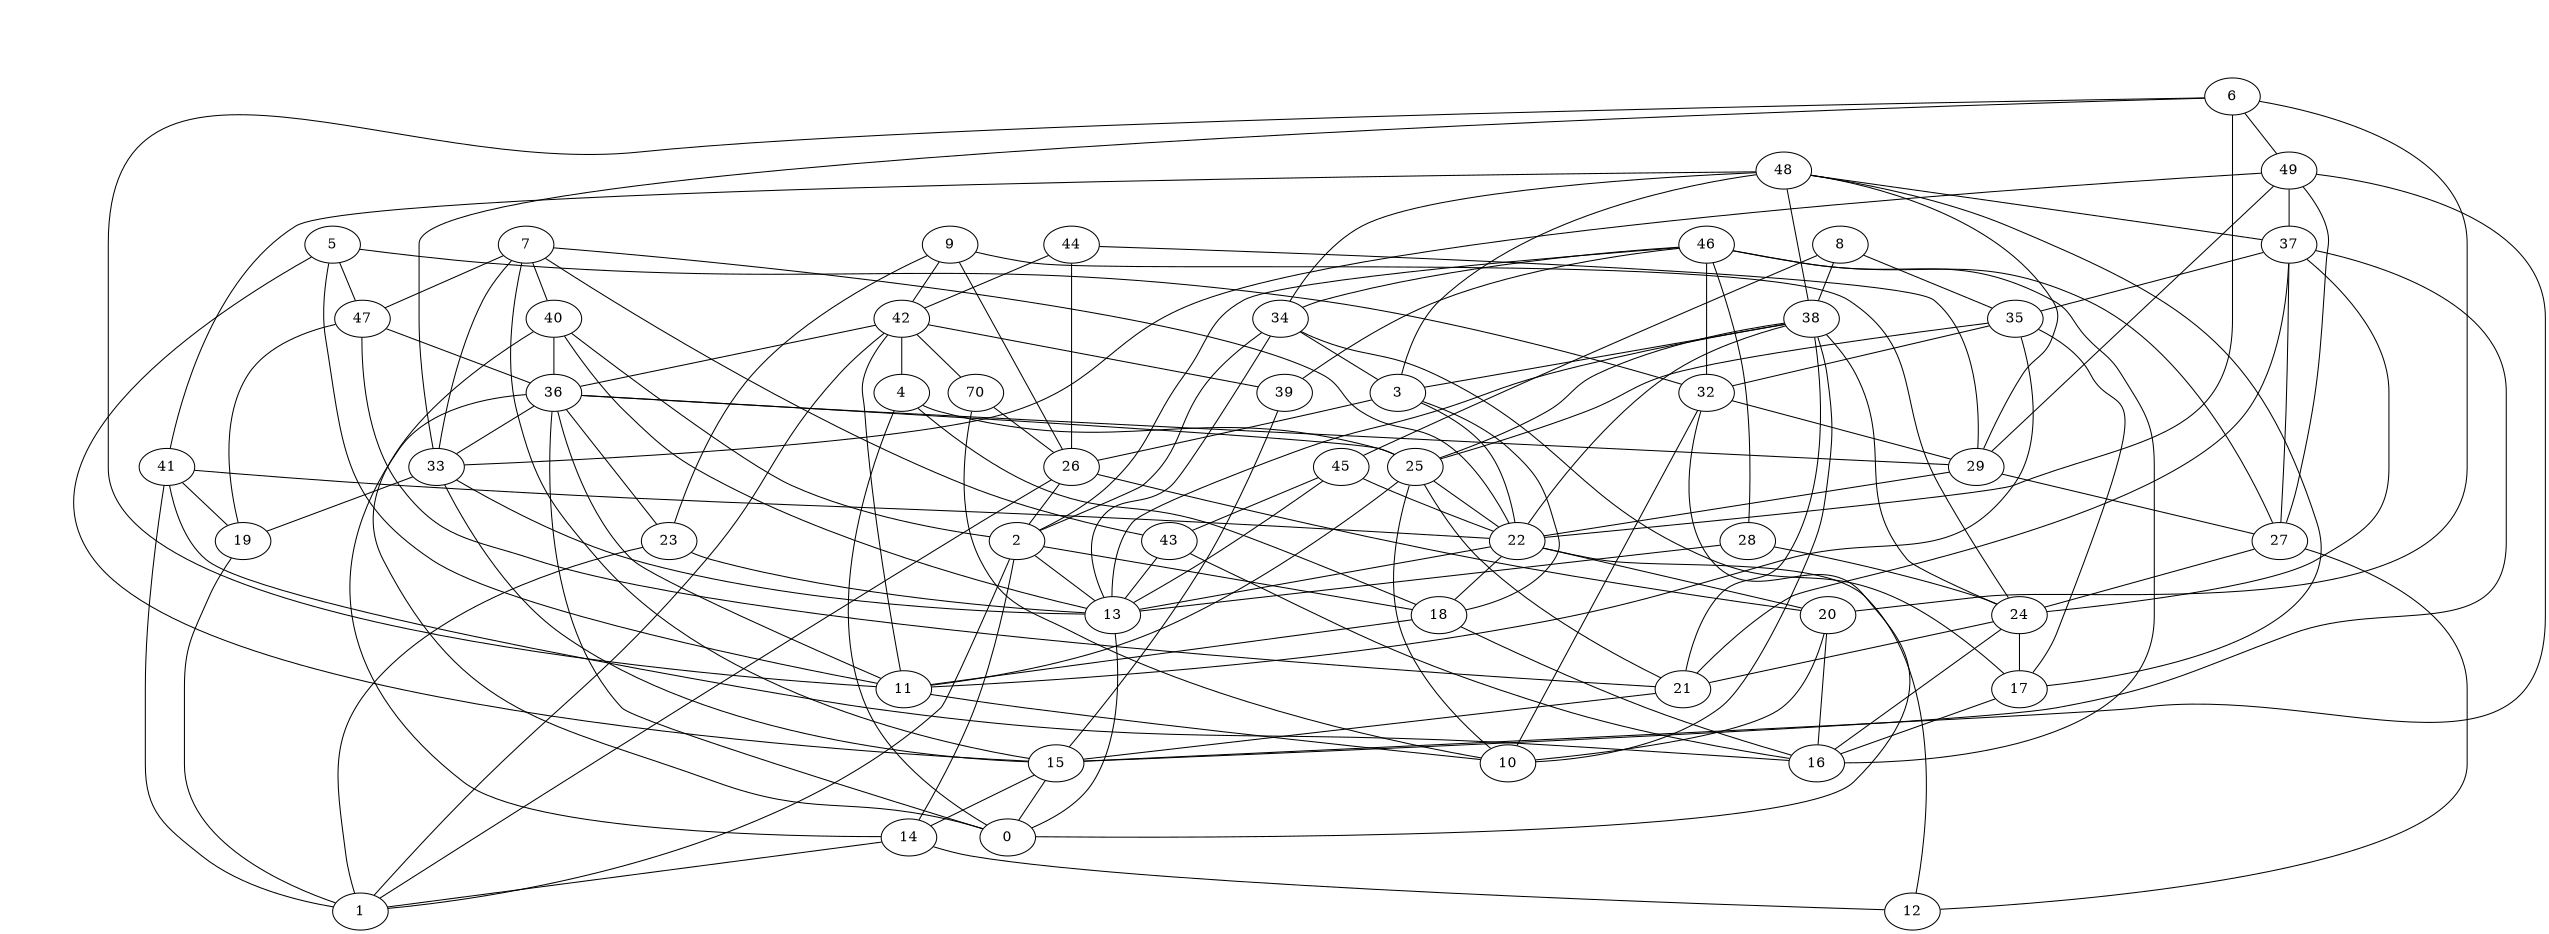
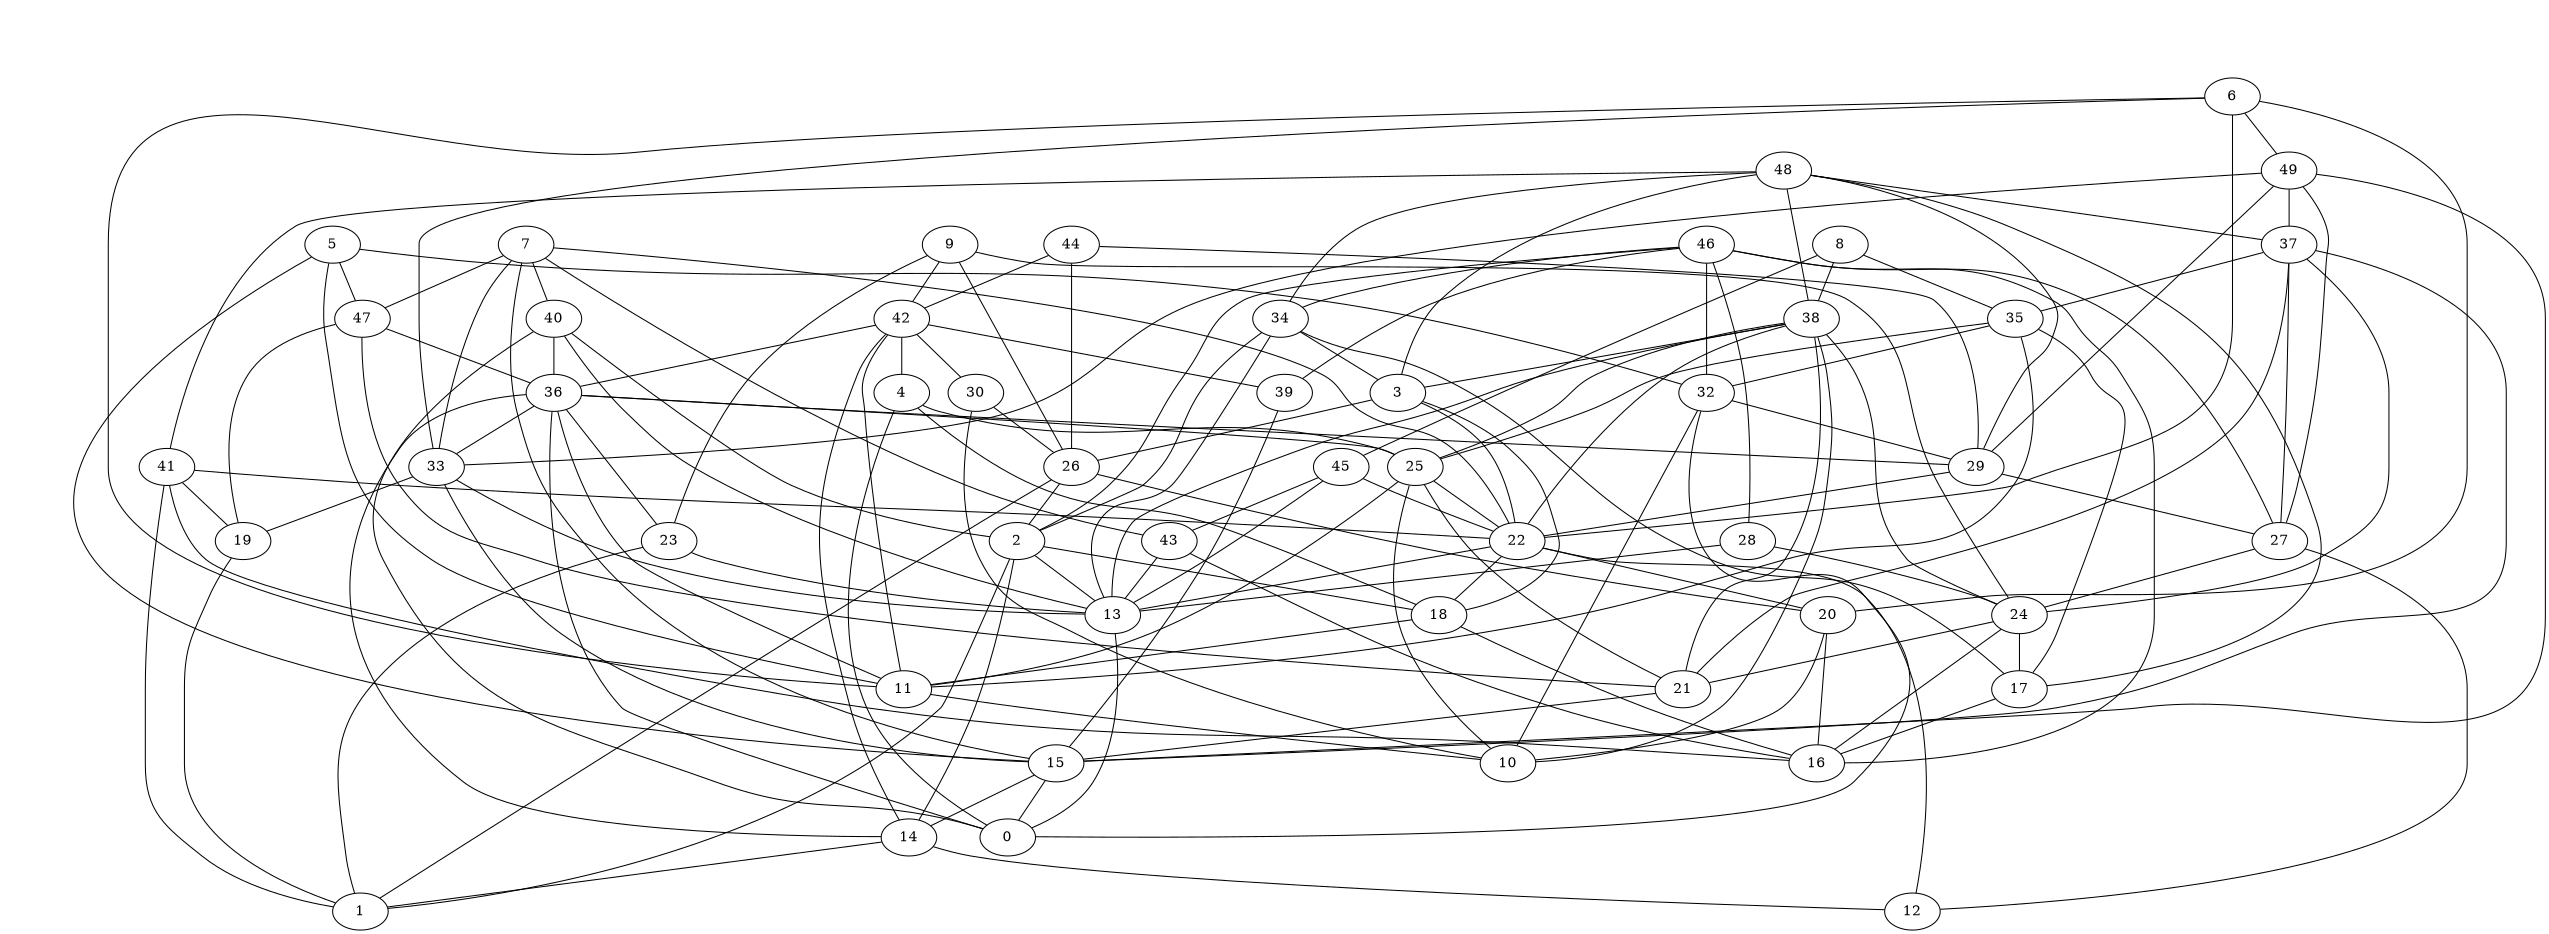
(976, 393) -> (976, 393)
(631, 641) -> (822, 577)
